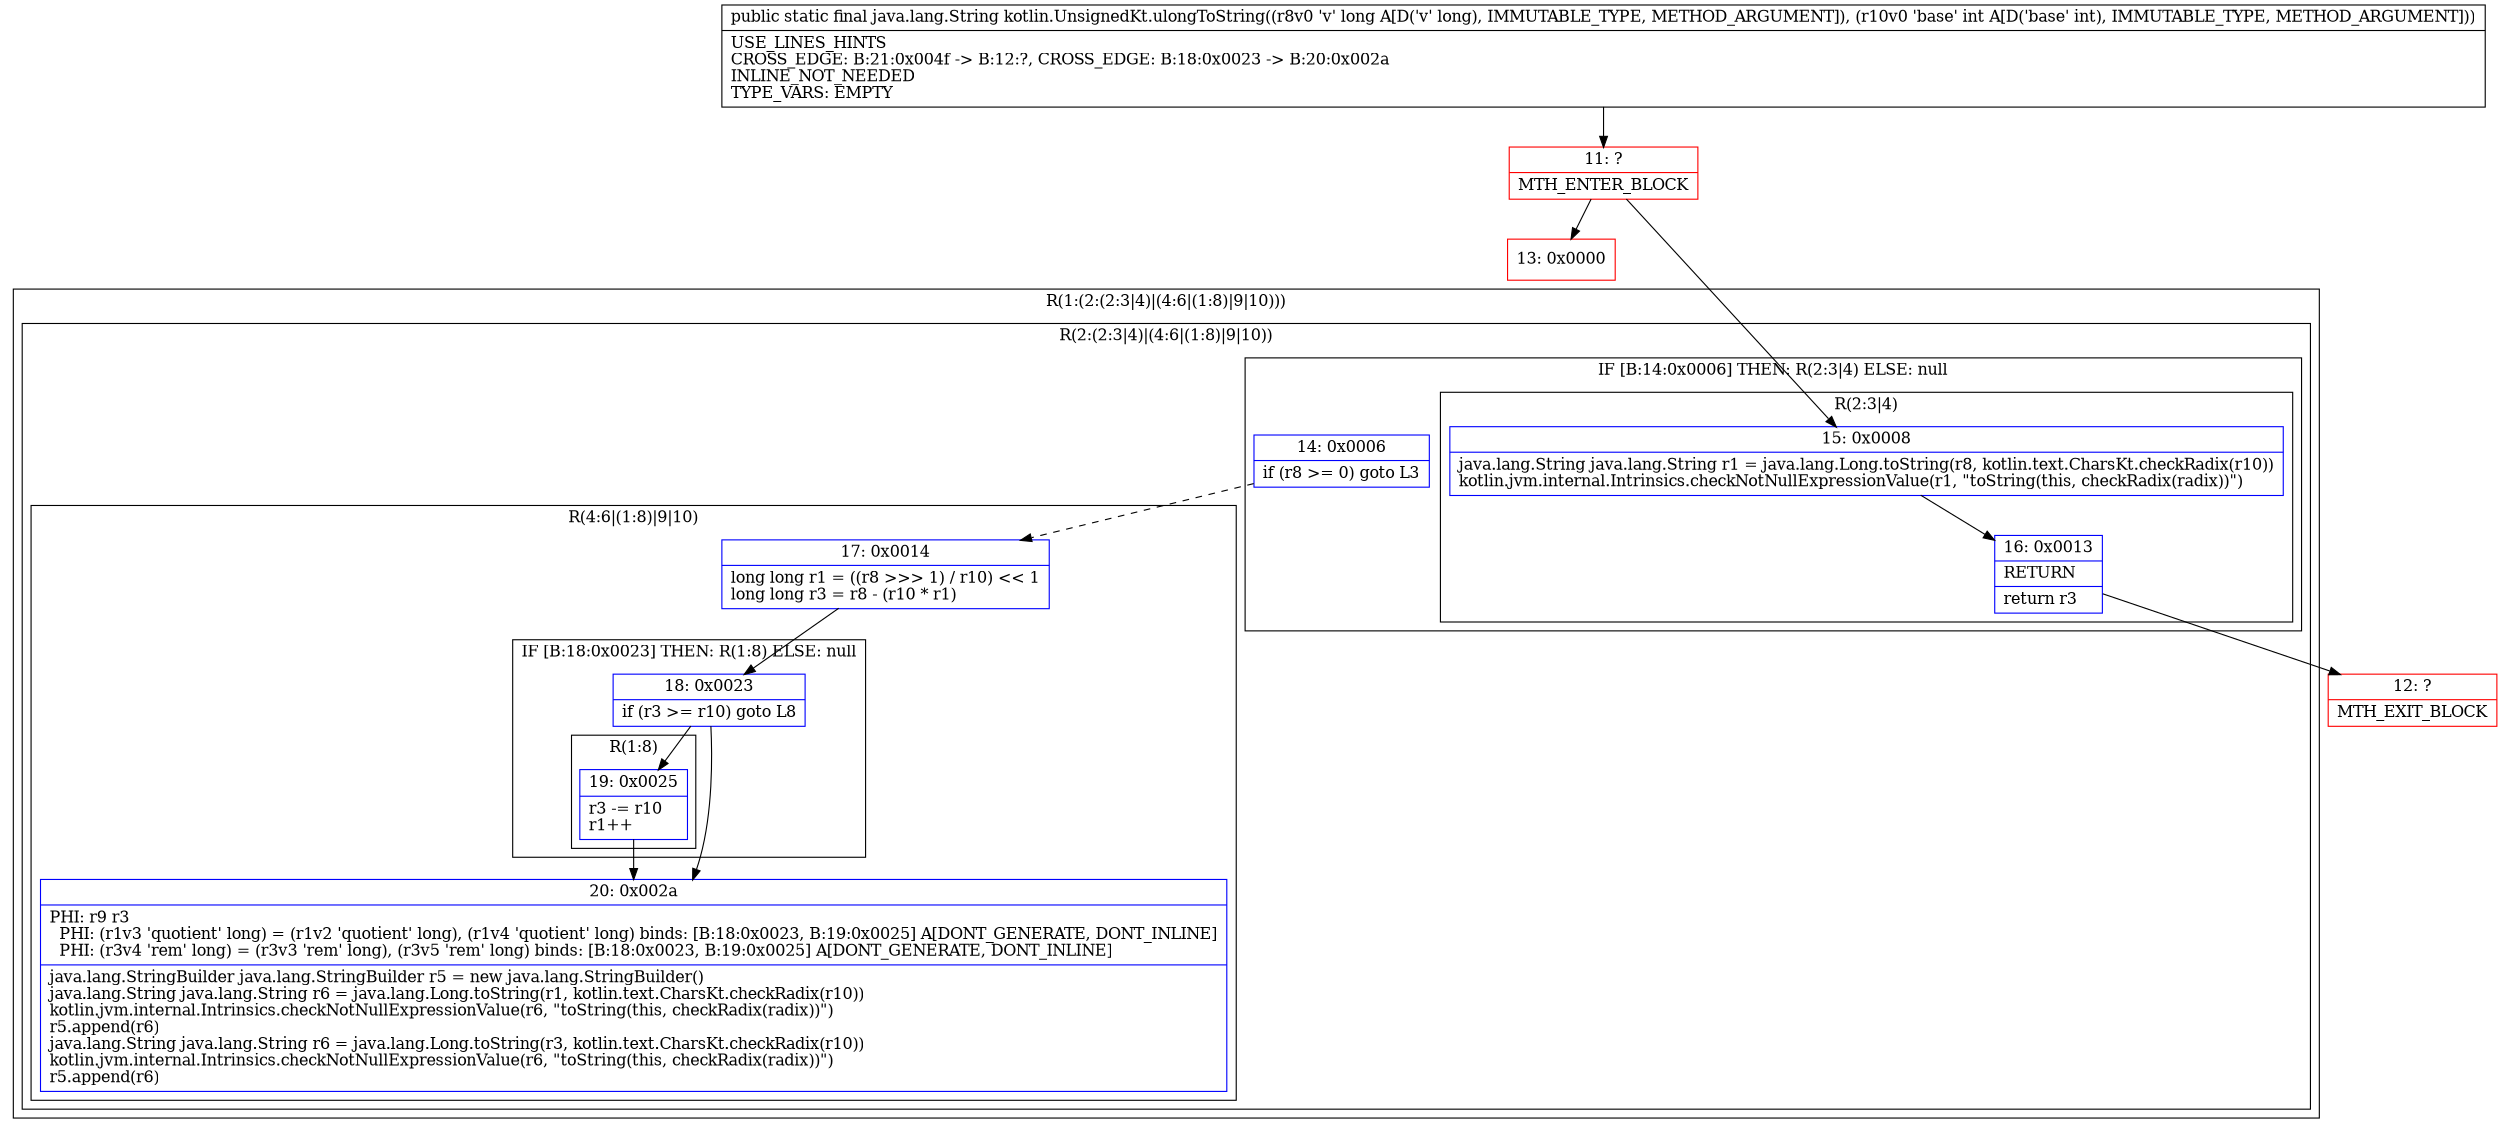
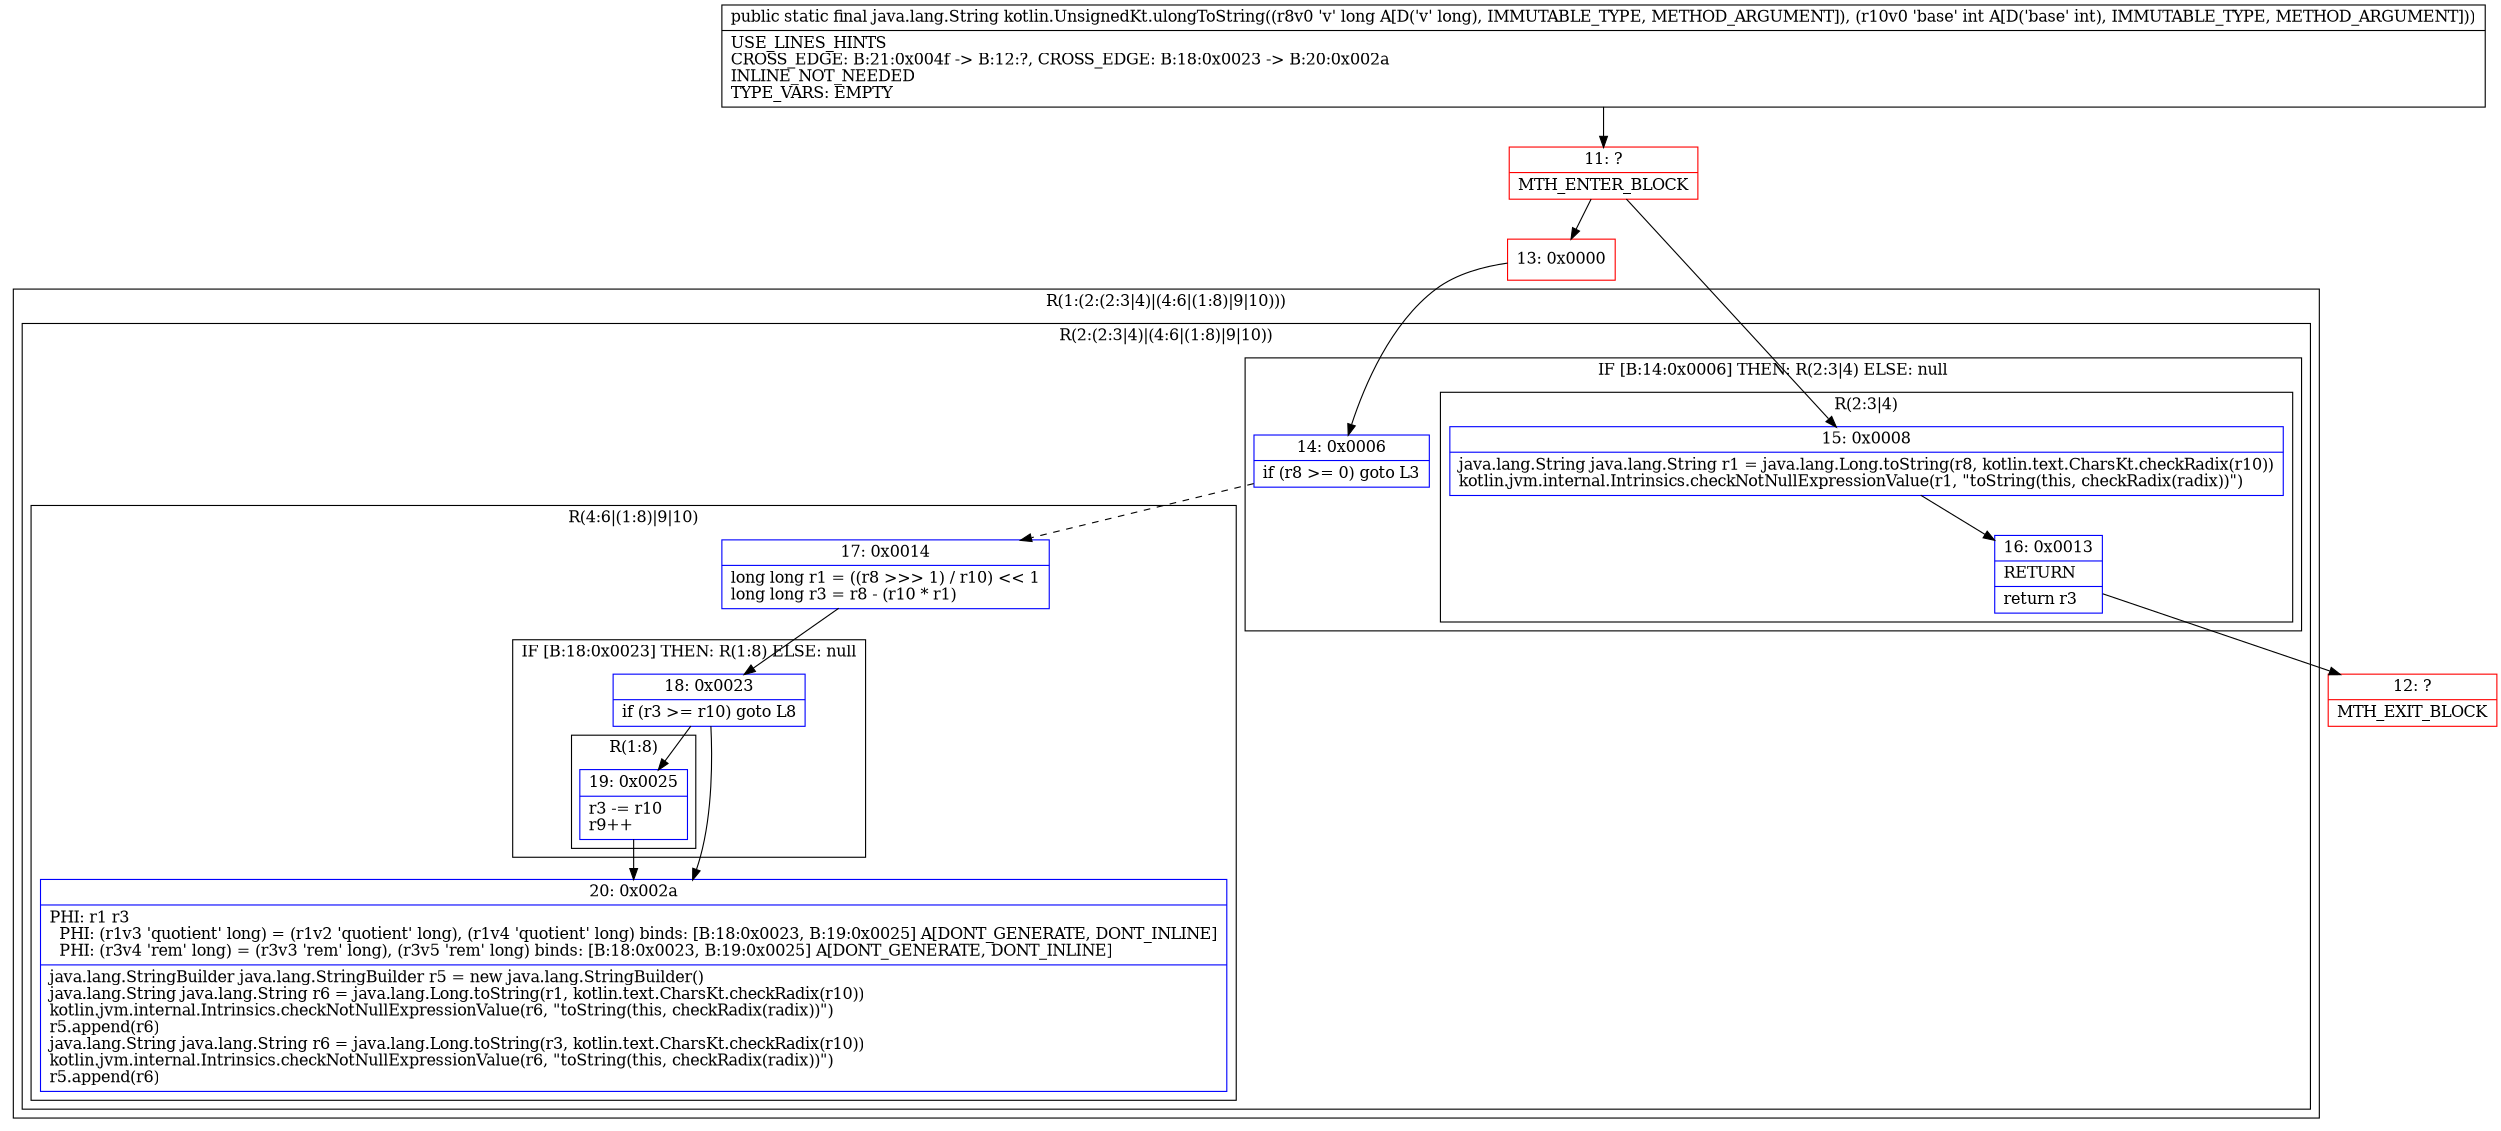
none -> (1410, 314)
(611, 826) -> (611, 826)
(92, 918) -> (92, 918)
